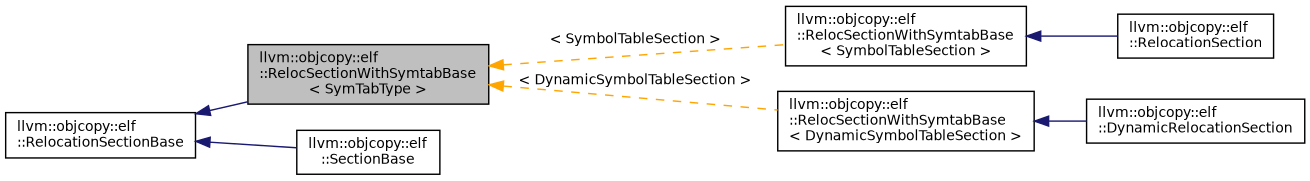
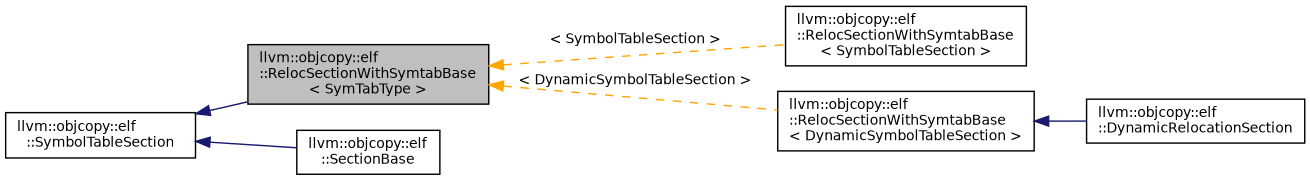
(1196, 36) -> none
(101, 135) -> (101, 135)
